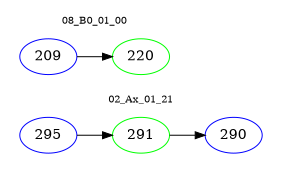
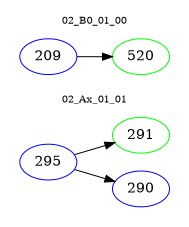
(95, 21) -> (95, 21)
(141, 57) -> (141, 57)
(141, 100) -> (95, 100)
(182, 135) -> (90, 174)
